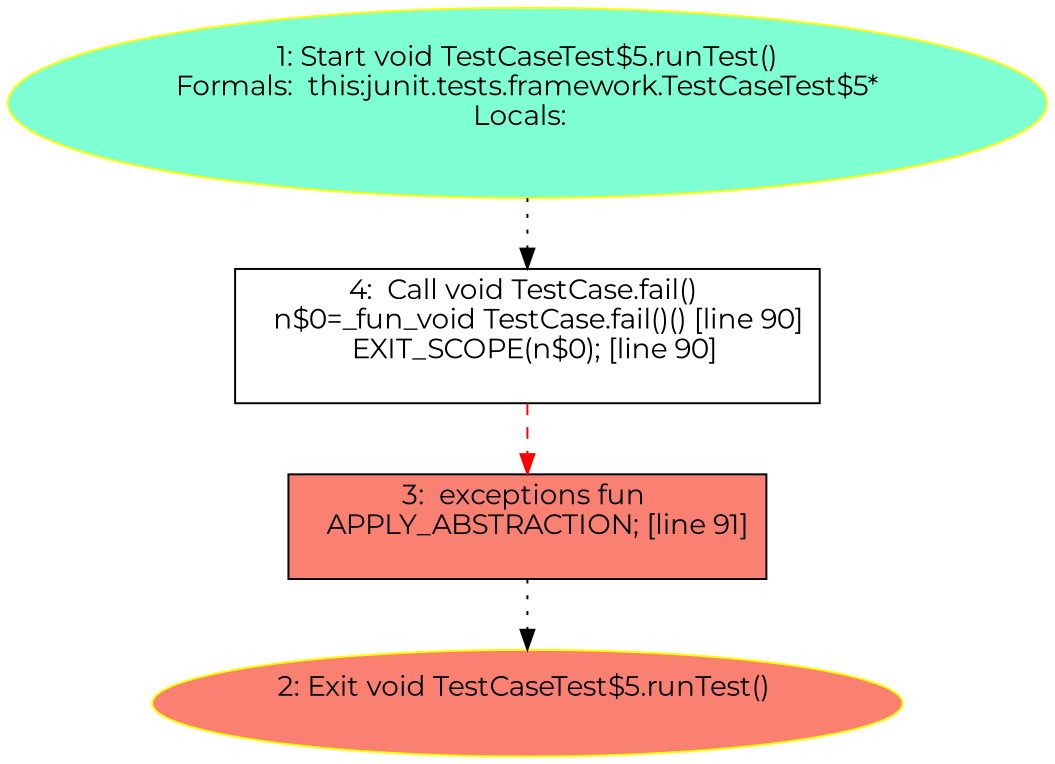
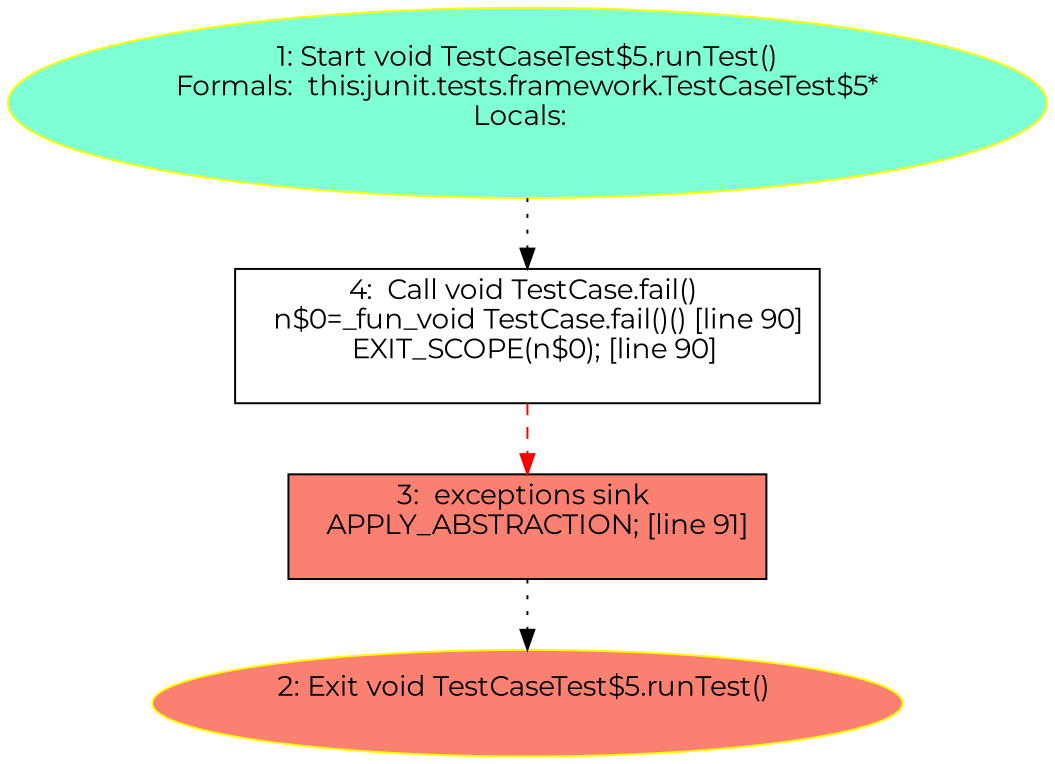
(527, 527) -> (527, 527)
